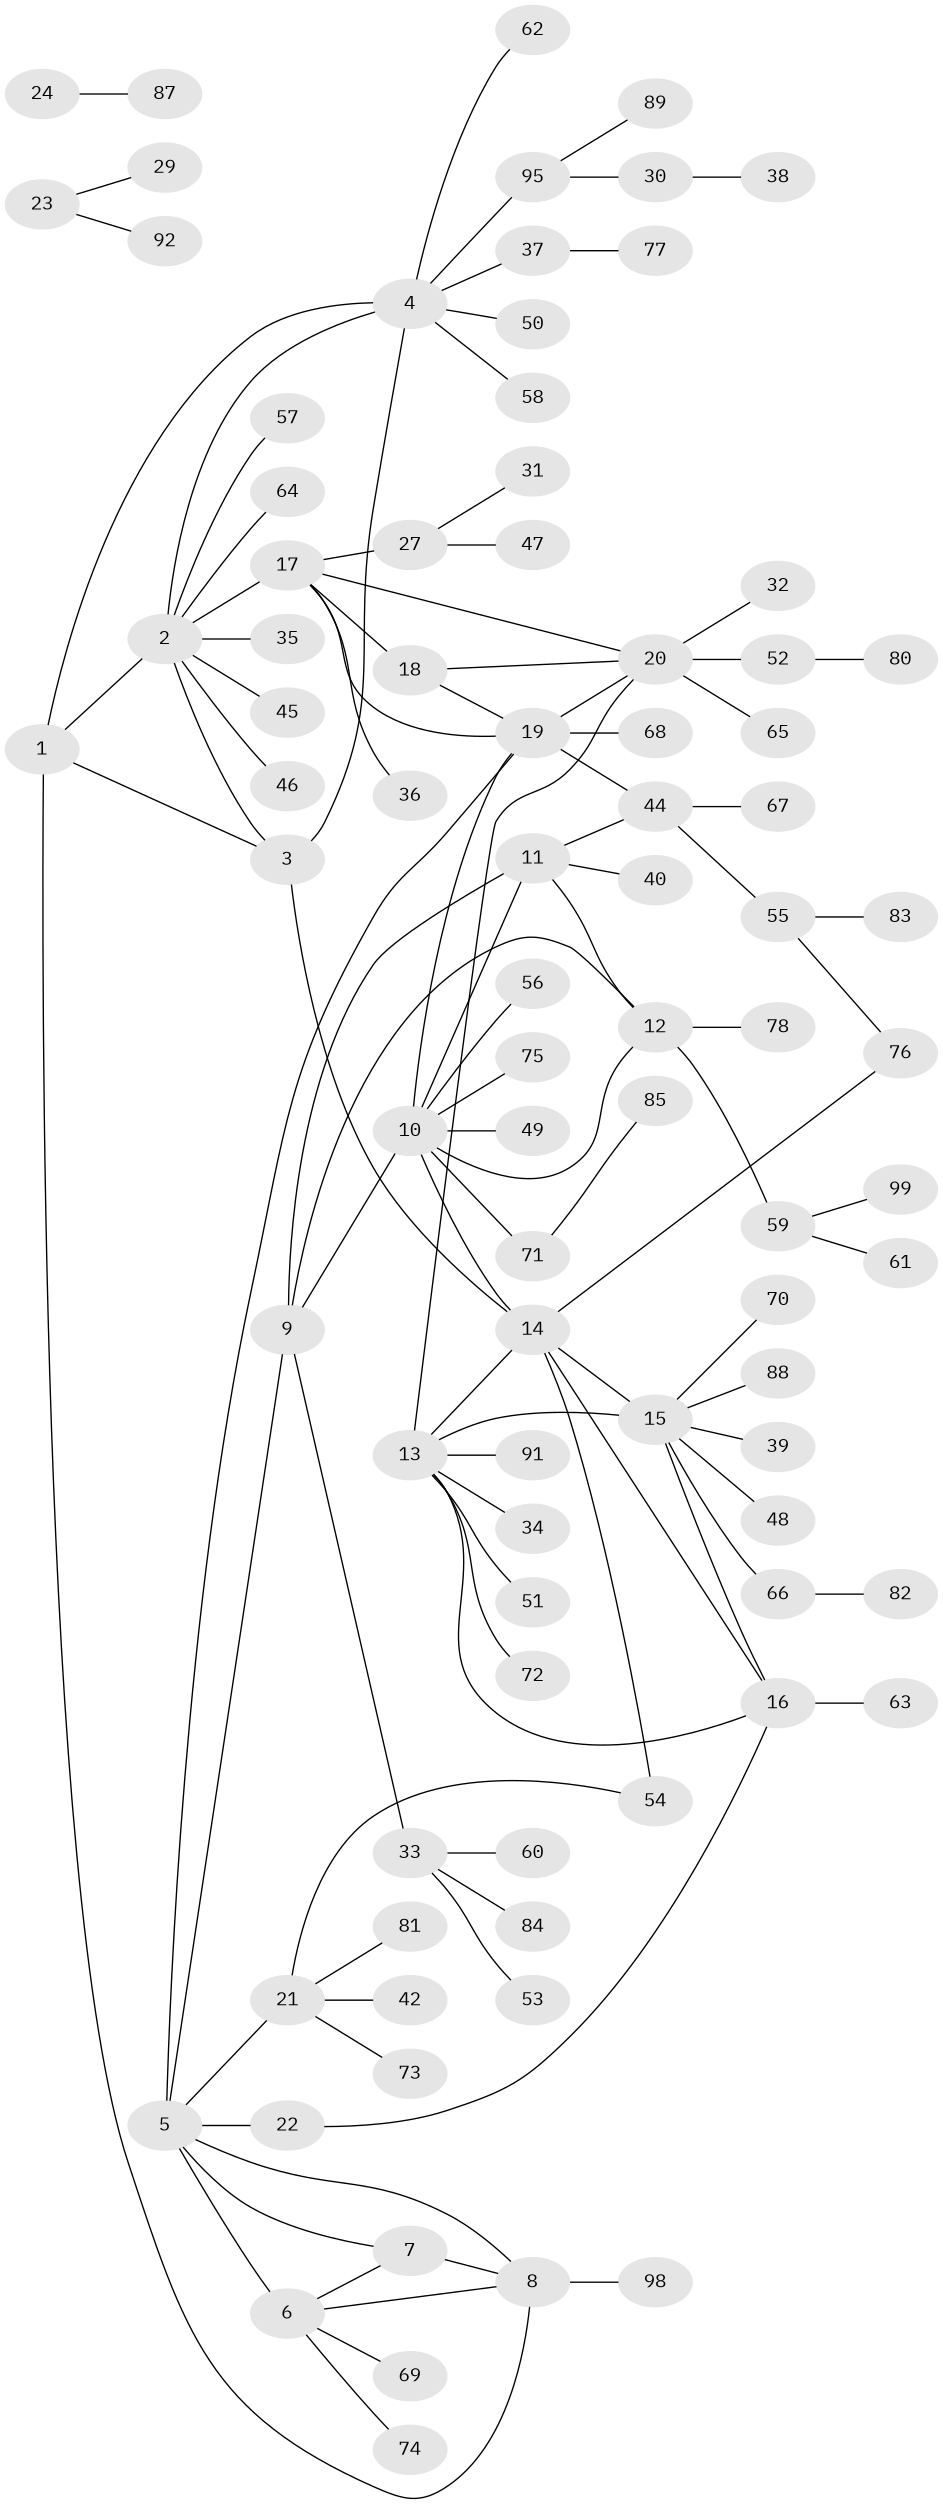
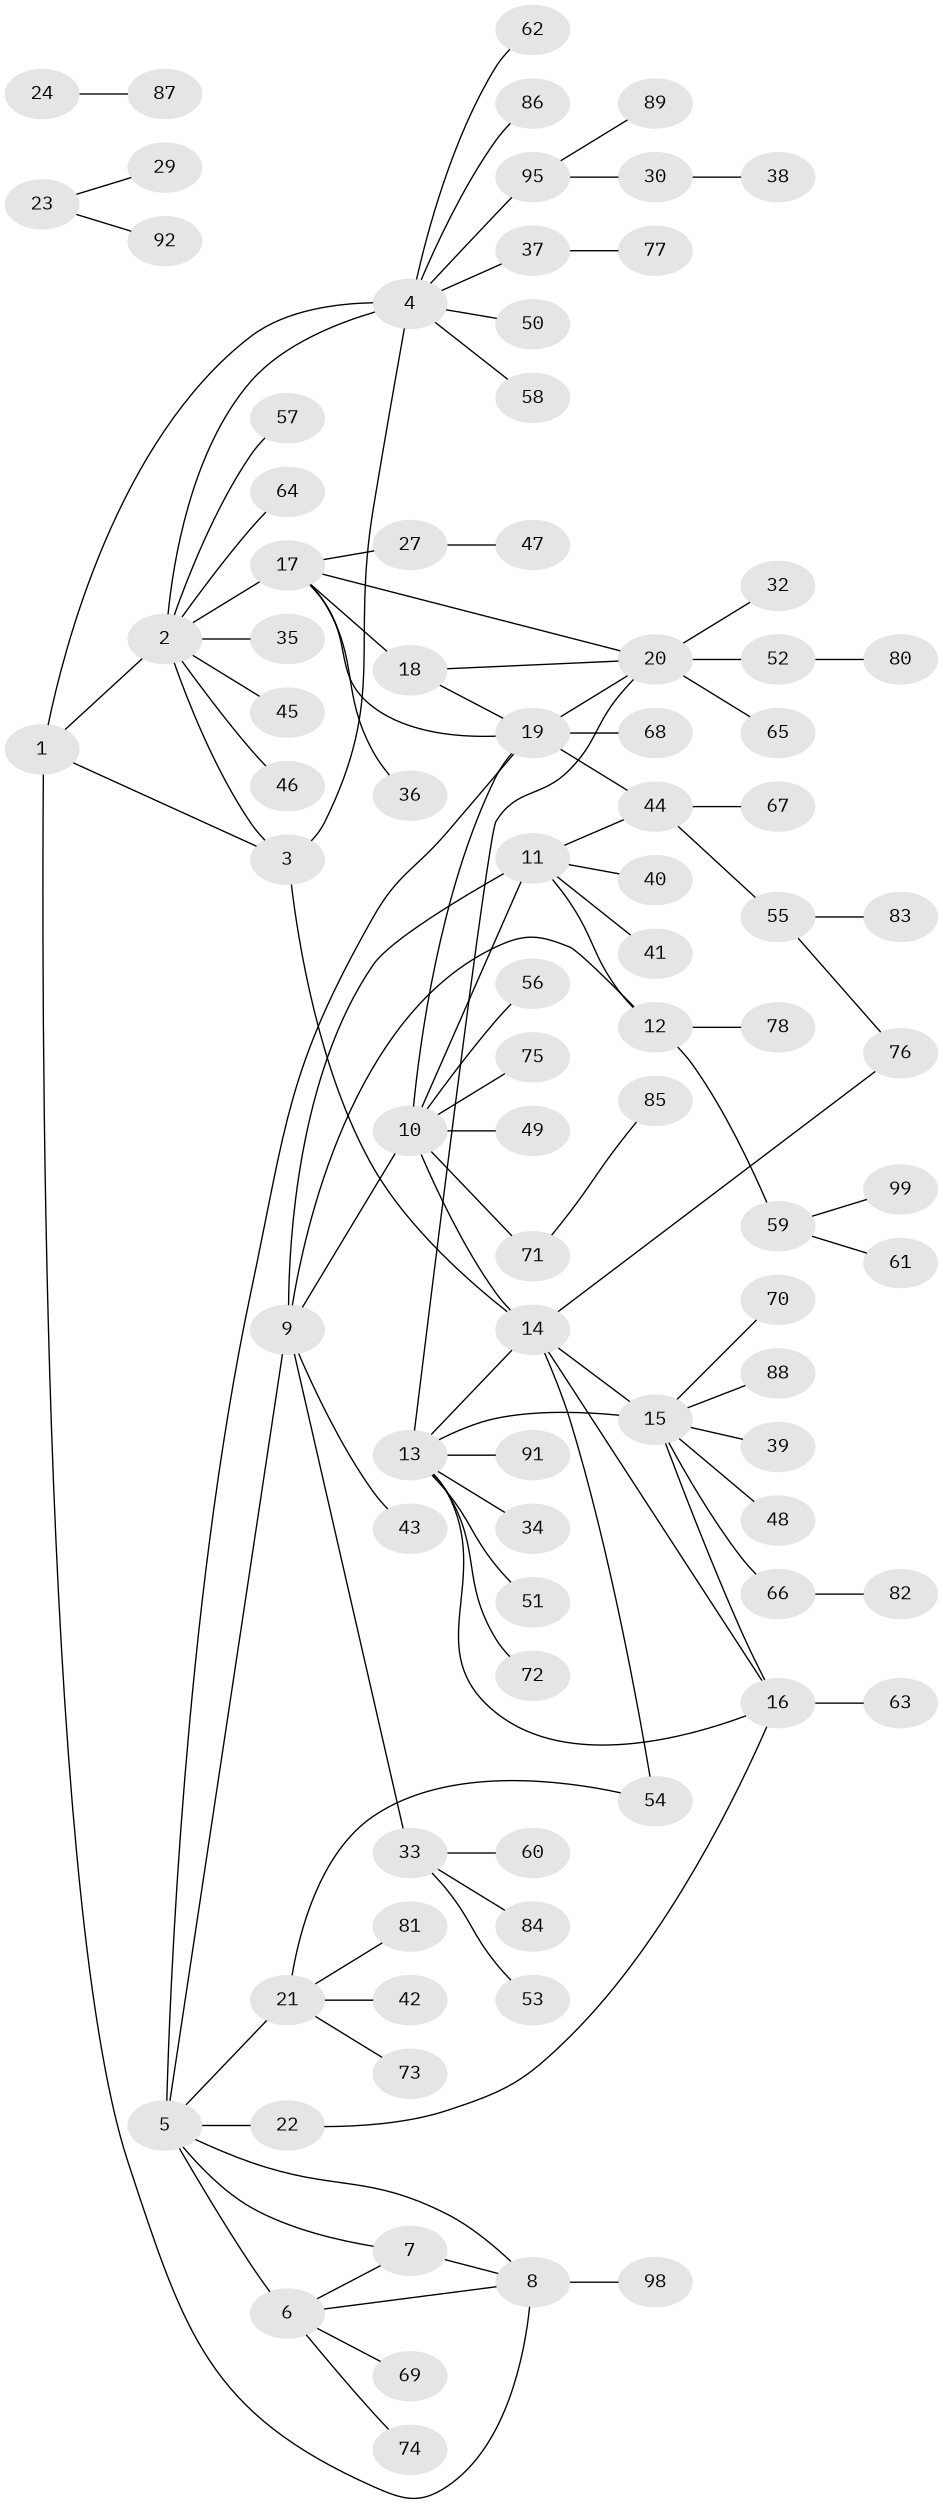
none -> (533, 104)
(533, 471) -> none
none -> (655, 954)
(569, 1168) -> none
none -> (410, 1529)
